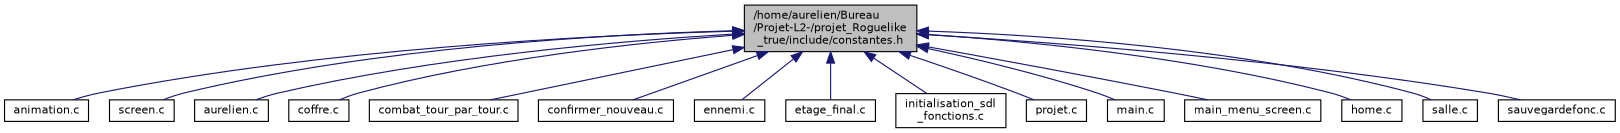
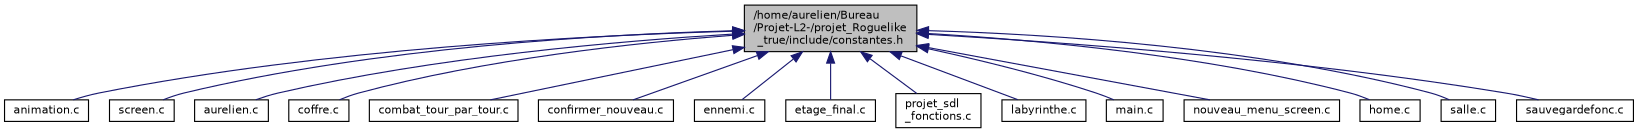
(951, 111) -> (938, 111)
(1056, 111) -> (1044, 111)
(1253, 111) -> (1262, 111)
